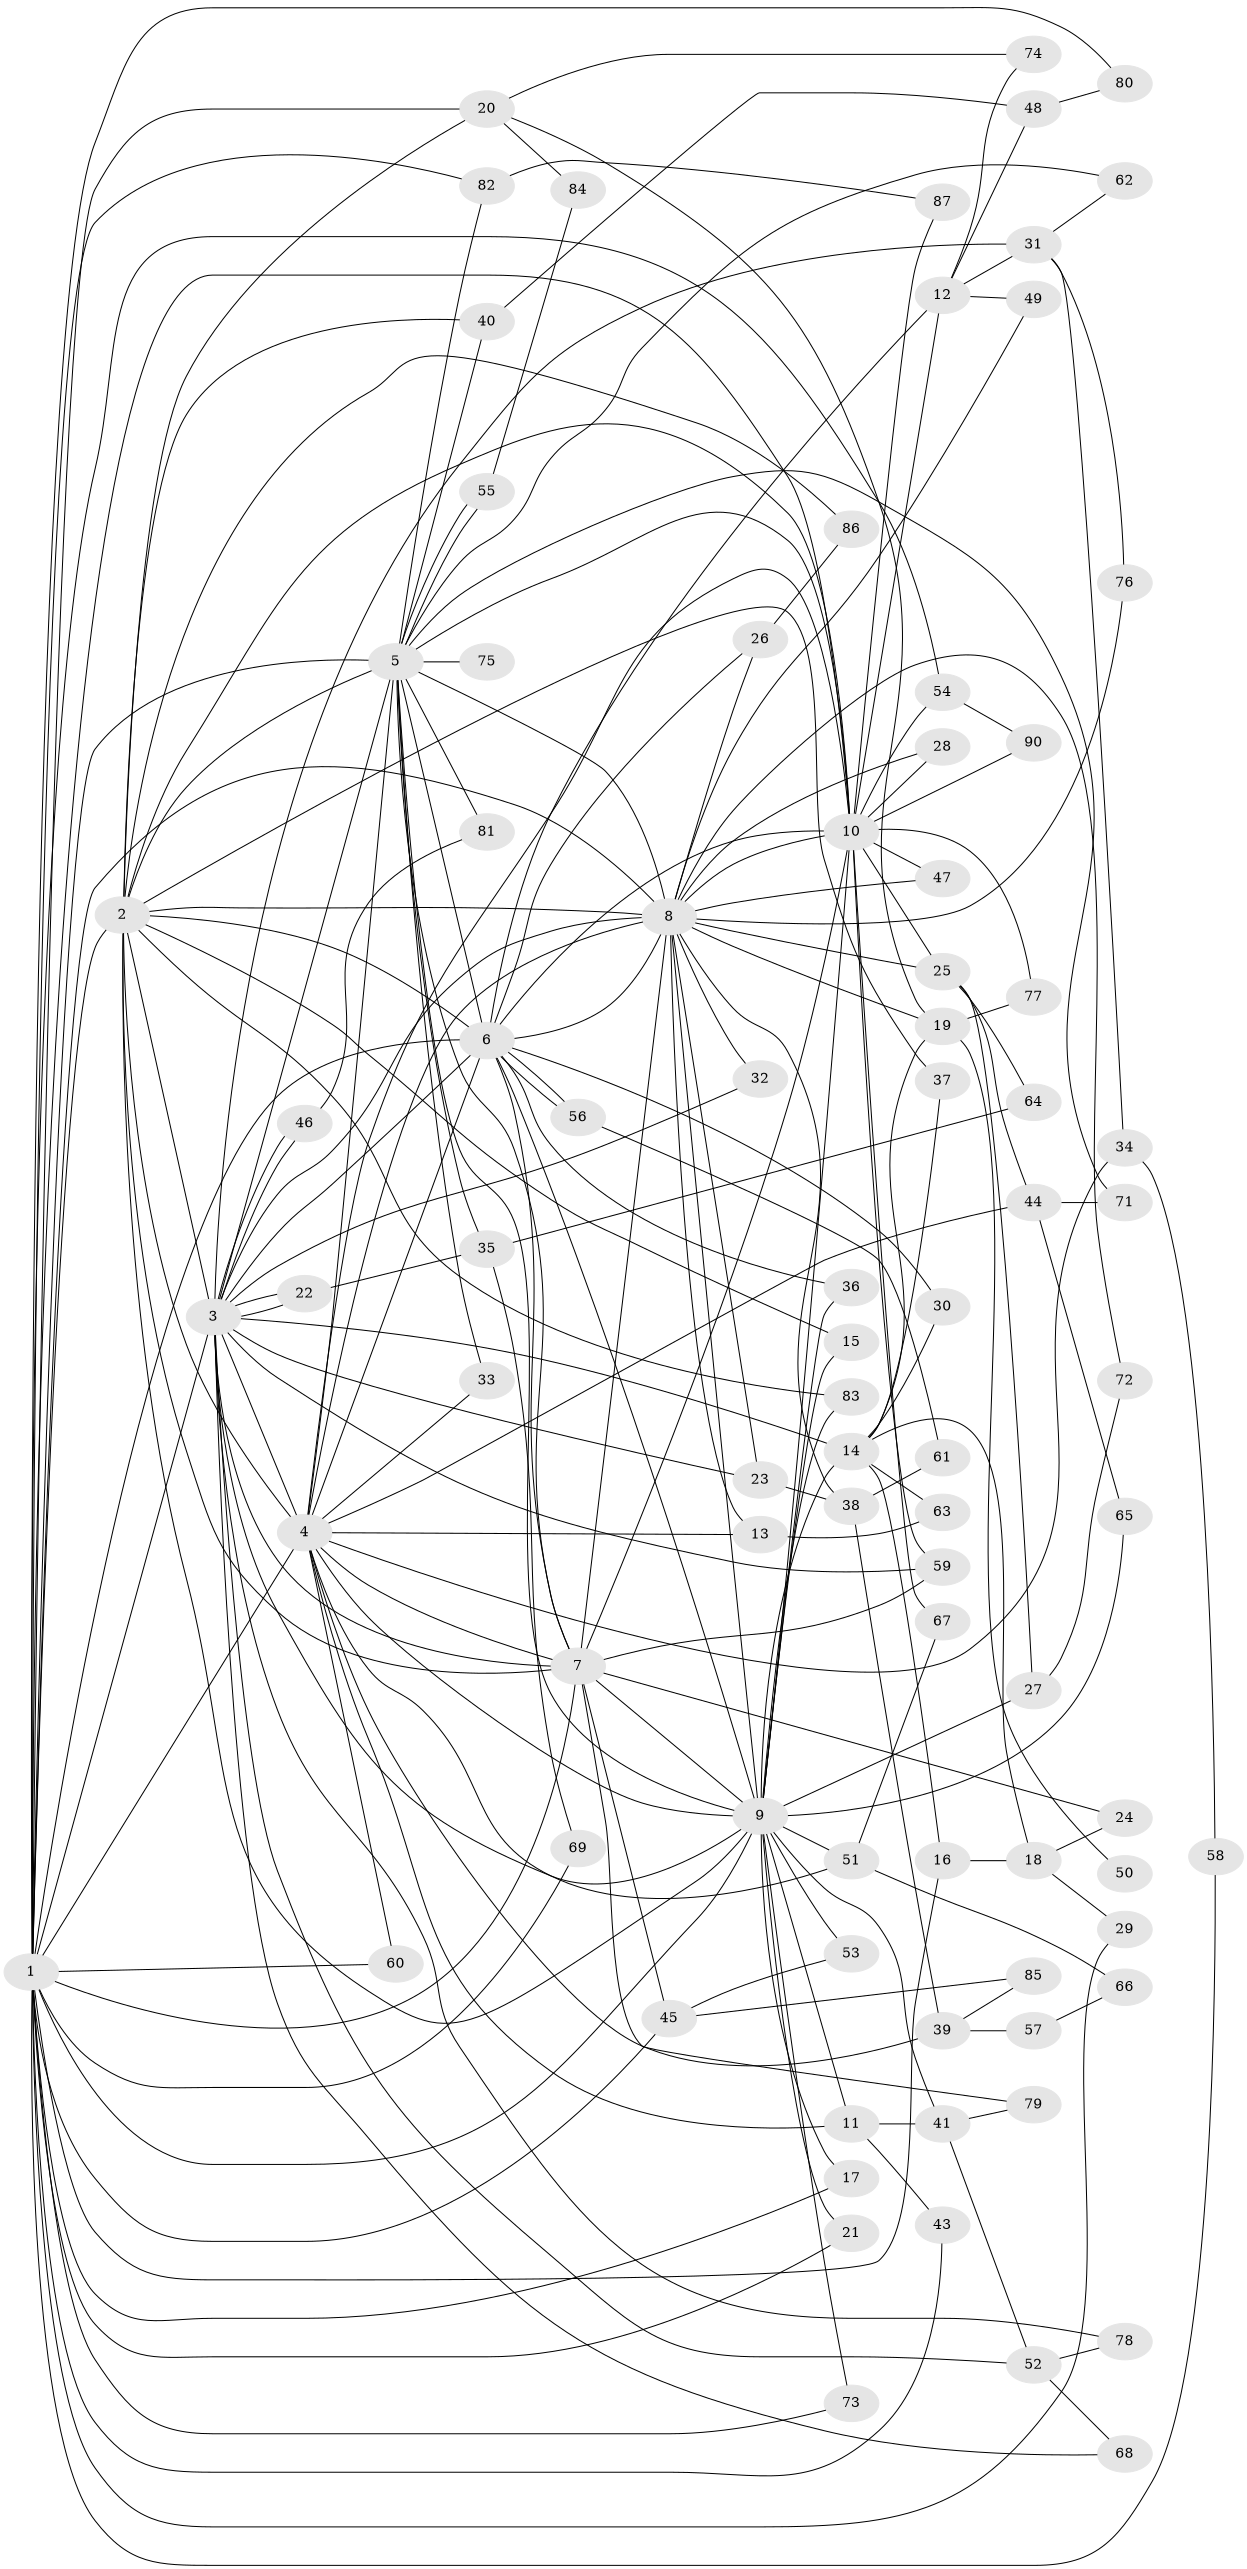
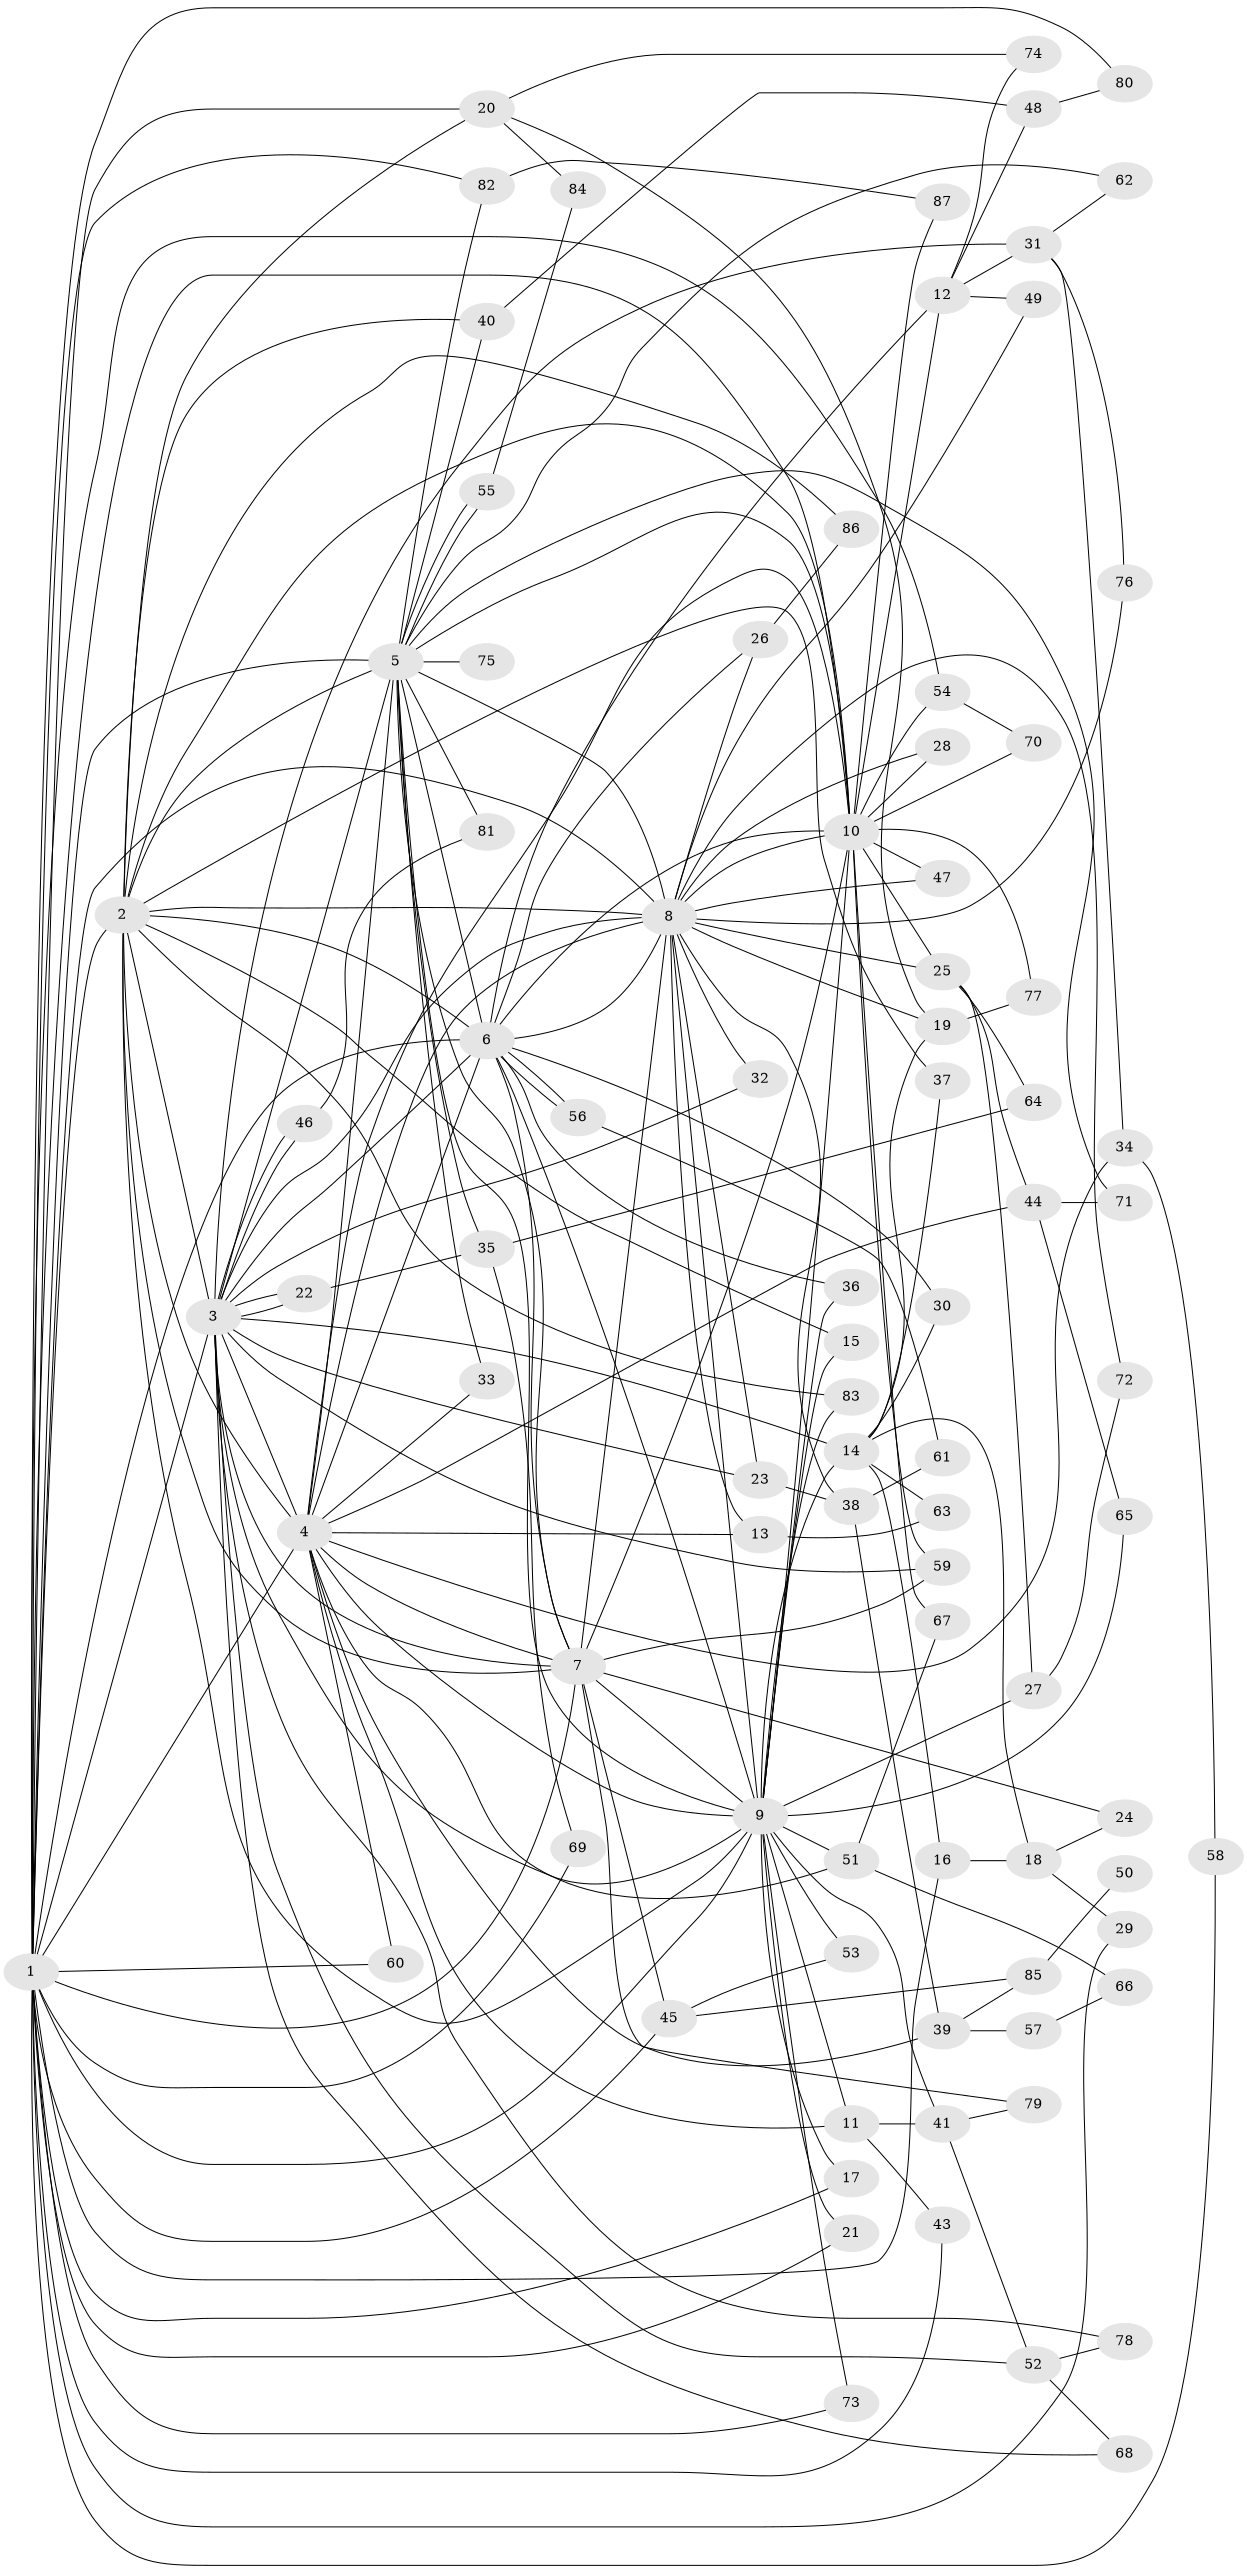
(1034, 743) -> (1034, 743)
(990, 1443) -> (1078, 1924)
